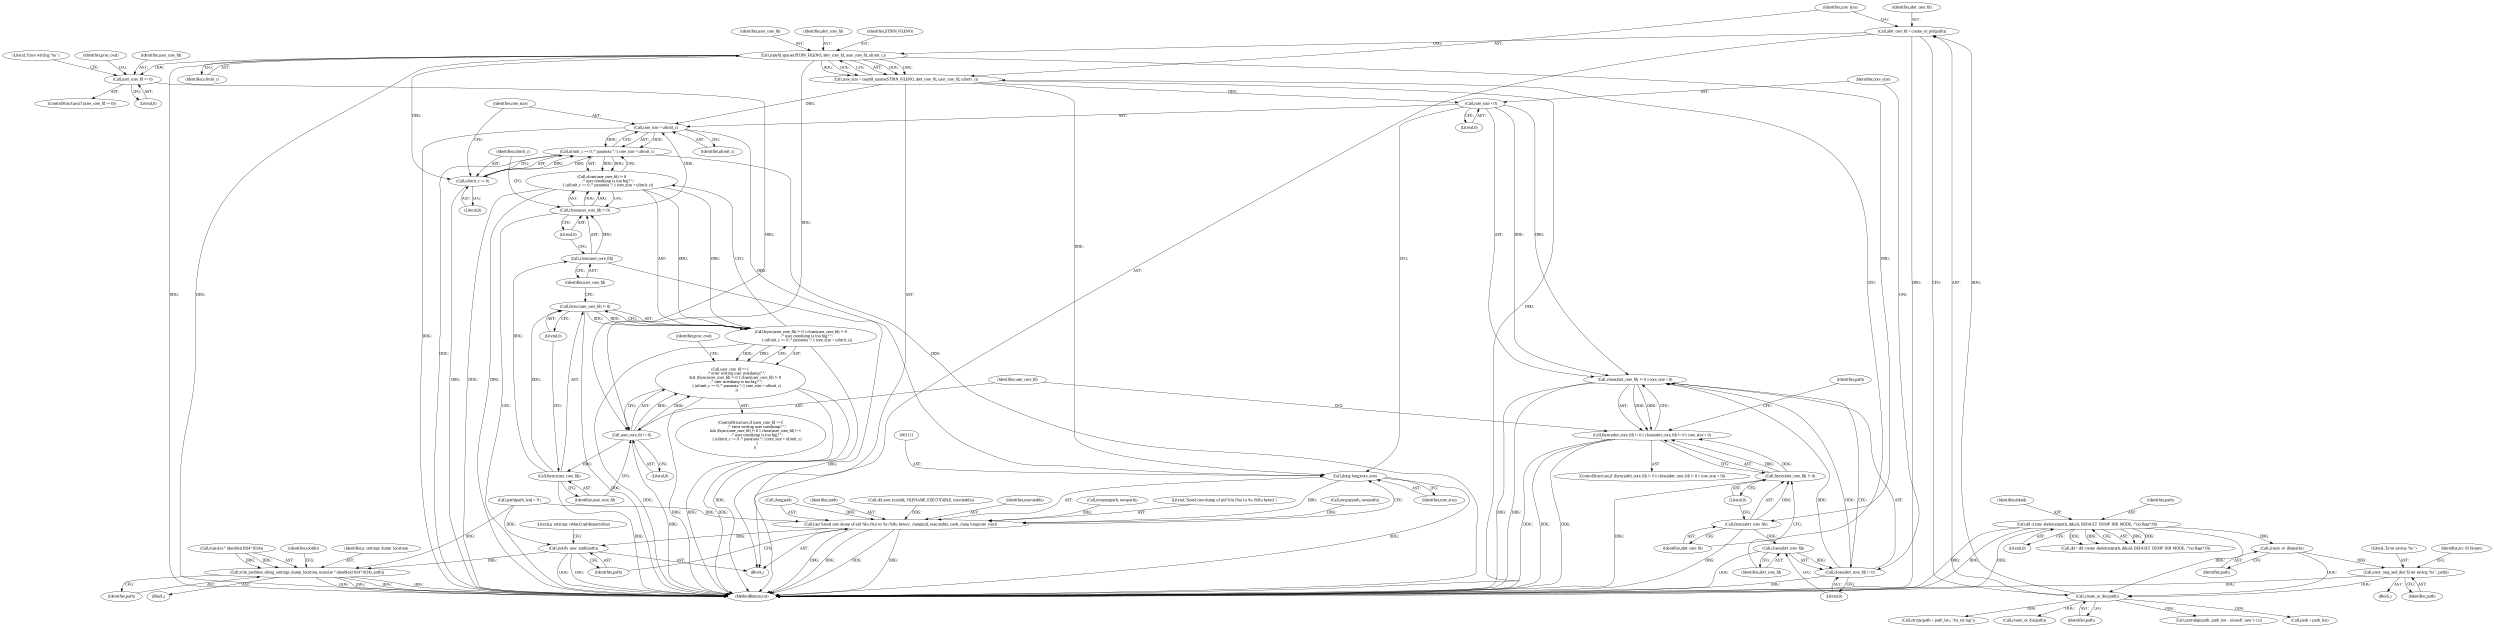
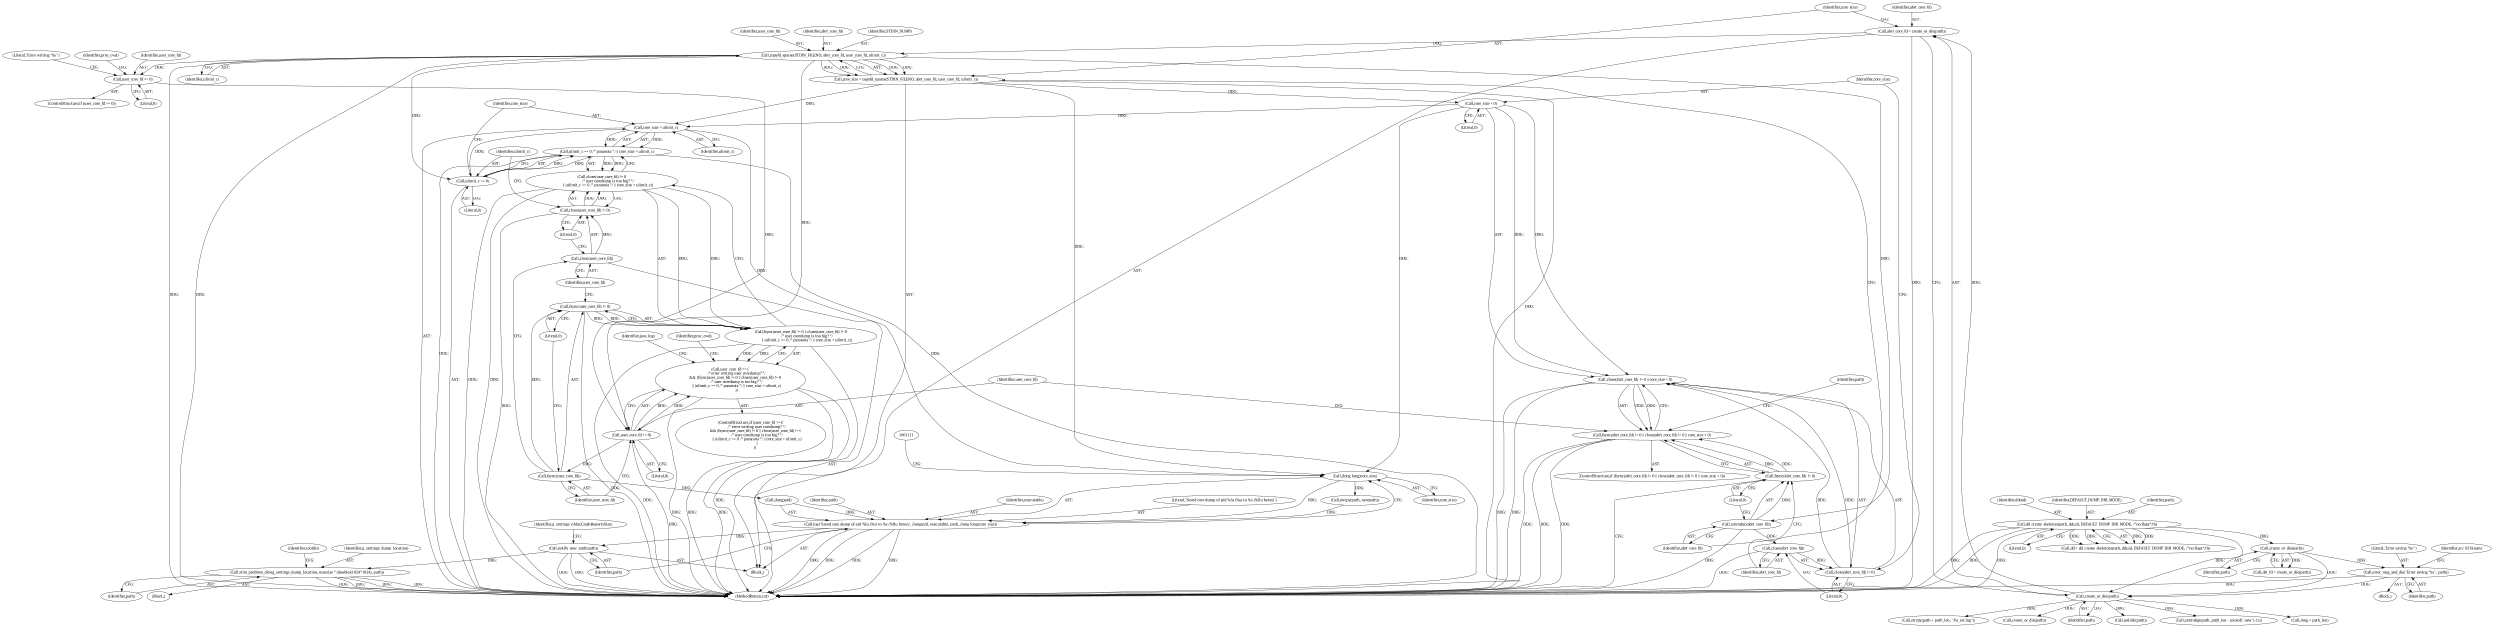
(890, 32) -> (890, 32)
(1912, 32) -> (1912, 32)
(1123, 116) -> (1123, 116)
(628, 140) -> (628, 140)
(677, 194) -> (533, 135)
(1404, 259) -> (1404, 259)
(428, 336) -> (428, 336)
(519, 336) -> (519, 336)
none -> (638, 336)
(456, 380) -> (456, 380)
(507, 406) -> (507, 406)
(833, 464) -> (833, 464)
(918, 464) -> (918, 464)
(519, 500) -> none
(921, 500) -> none
(1112, 500) -> none
(1863, 500) -> (1863, 500)
none -> (2087, 500)
(573, 524) -> (573, 524)
(1746, 524) -> (1746, 524)
(1620, 536) -> (1620, 536)
(636, 546) -> (671, 489)
(232, 548) -> none
(1175, 565) -> (1355, 487)
none -> (2282, 572)
(1303, 595) -> none
none -> (2131, 621)
(2310, 621) -> (2310, 621)
